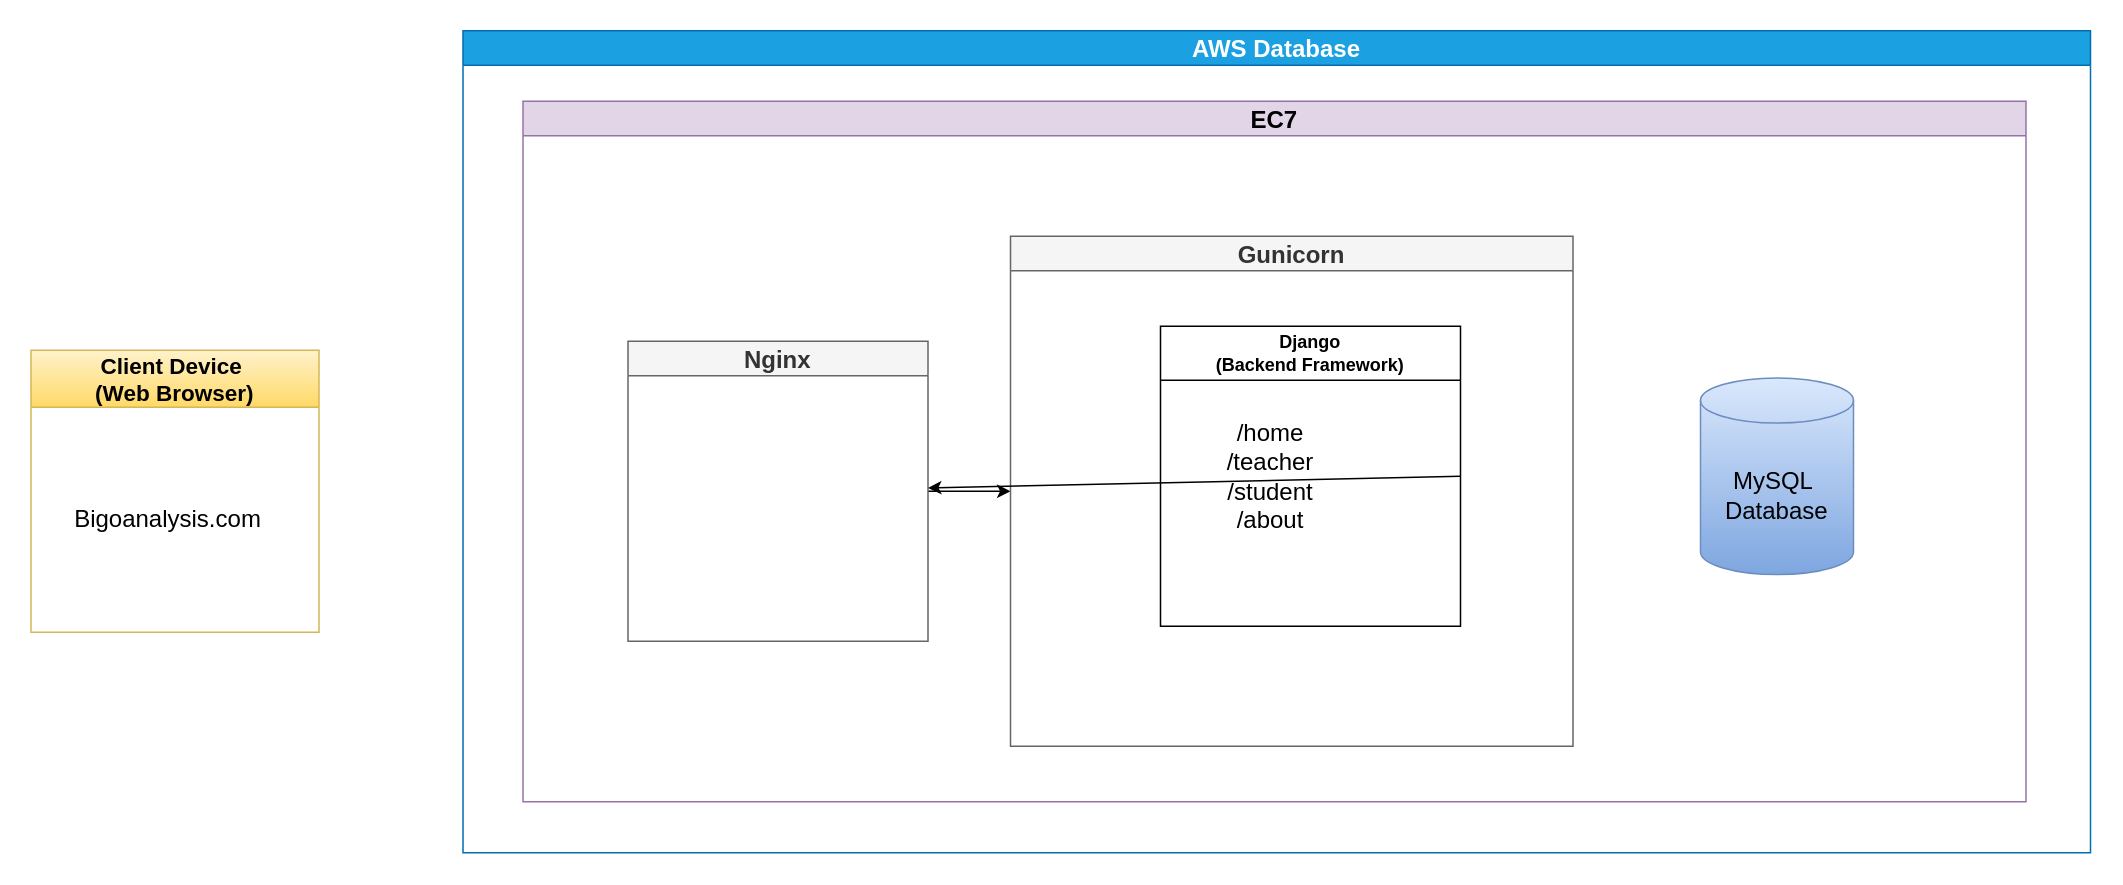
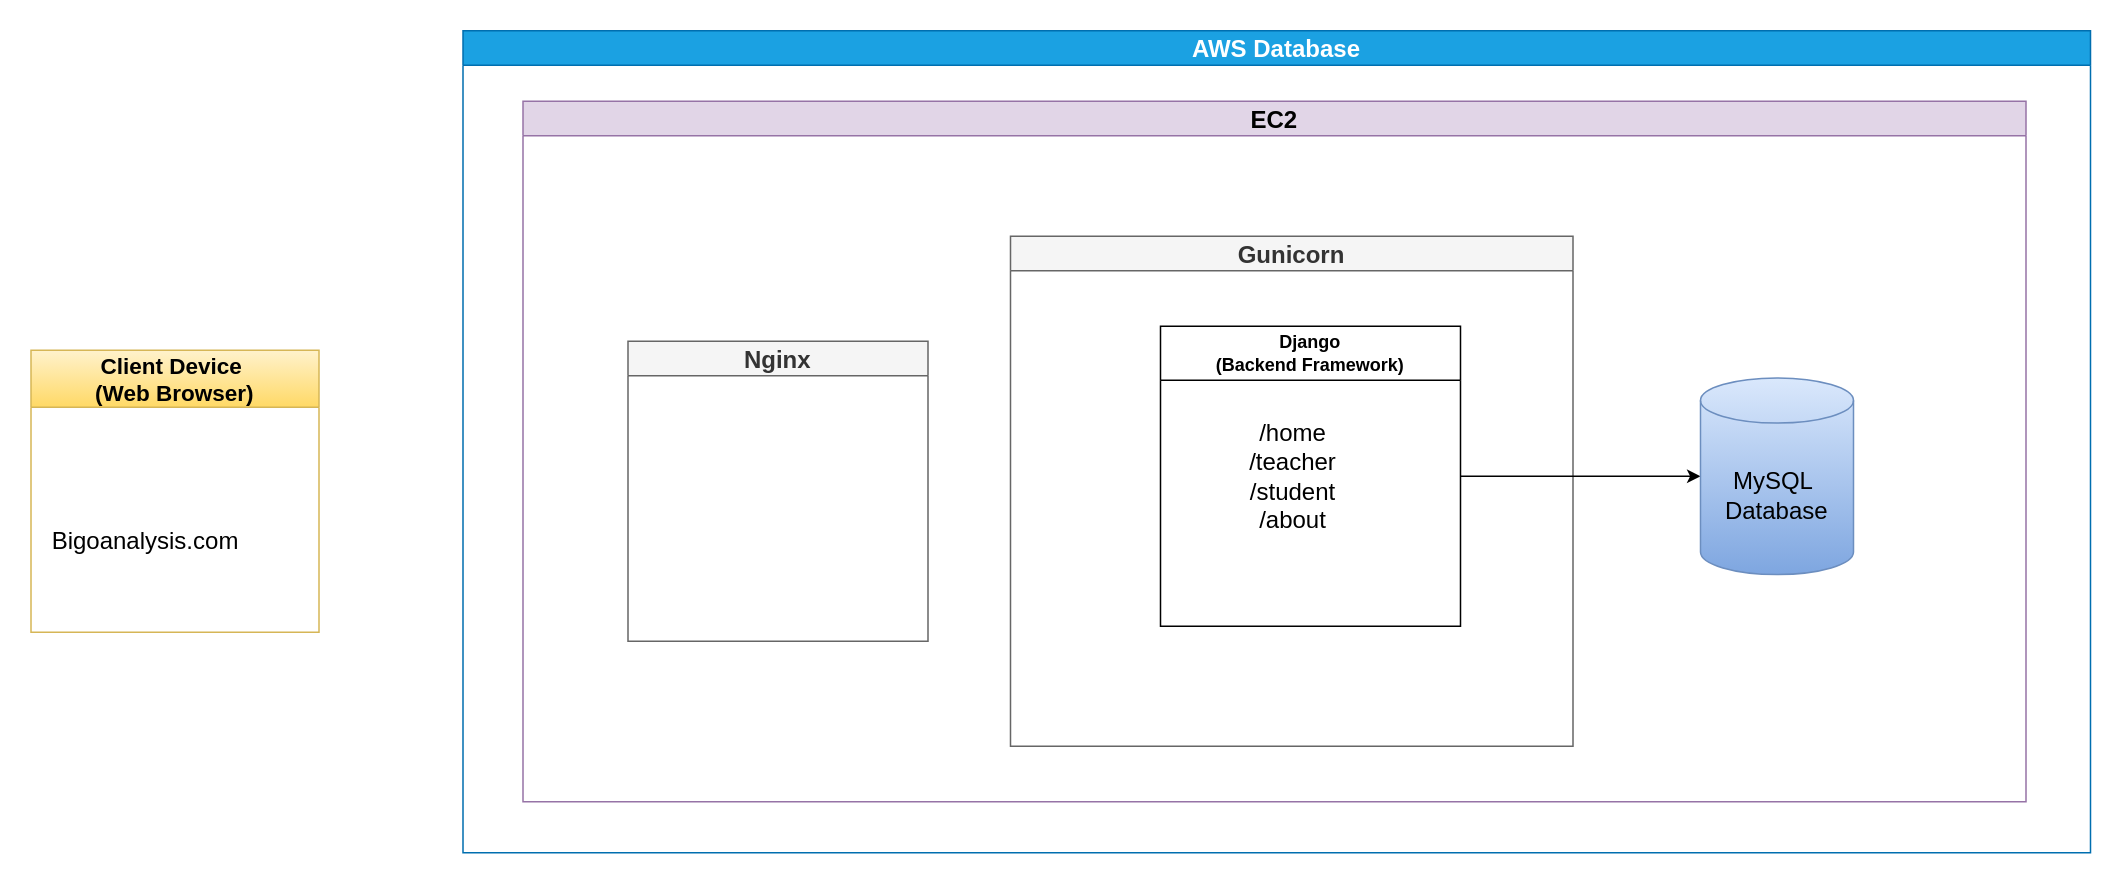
(1274, 119) -> (1274, 119)
(1269, 476) -> (1292, 476)
(1197, 482) -> (1576, 476)
(964, 491) -> none
(167, 518) -> (144, 540)
